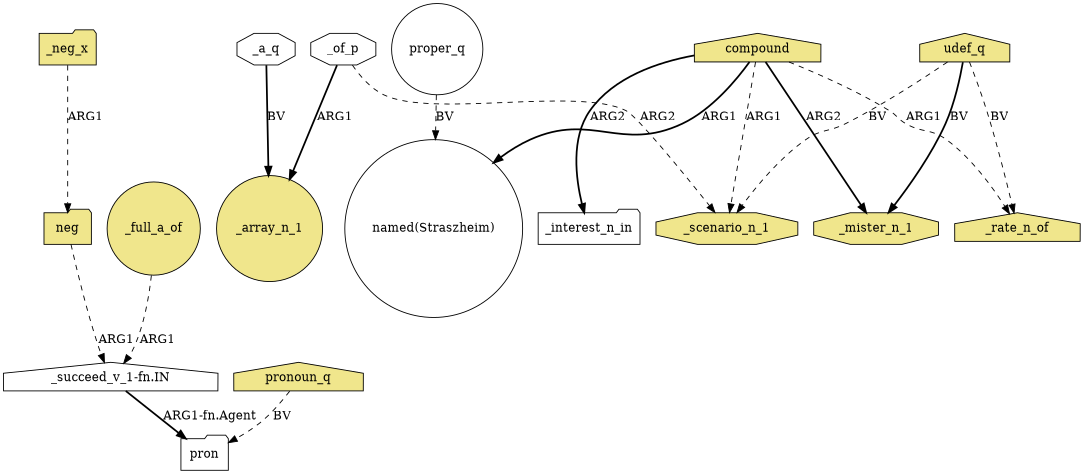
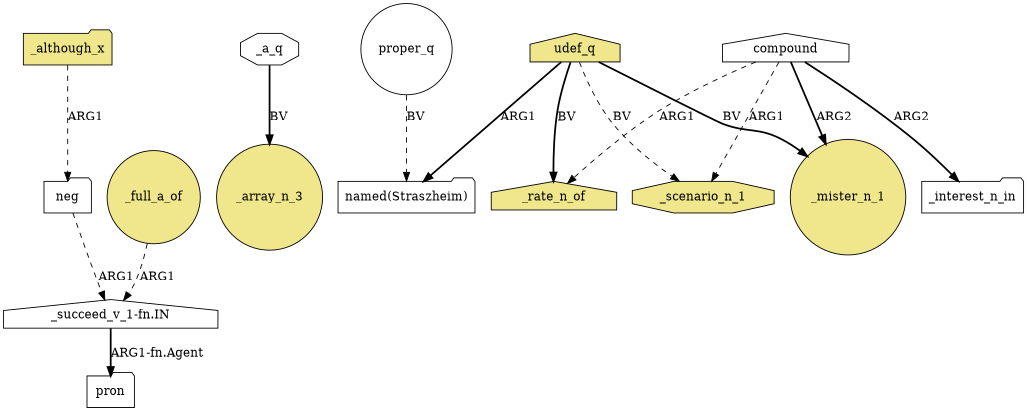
(68, 49) -> (68, 49)
(343, 49) -> none
(758, 49) -> (786, 49)
(993, 132) -> (557, 116)
(635, 134) -> (496, 119)
(68, 229) -> (68, 197)
(270, 229) -> (270, 197)
(434, 229) -> (407, 197)
(876, 229) -> (848, 197)
(299, 378) -> none
